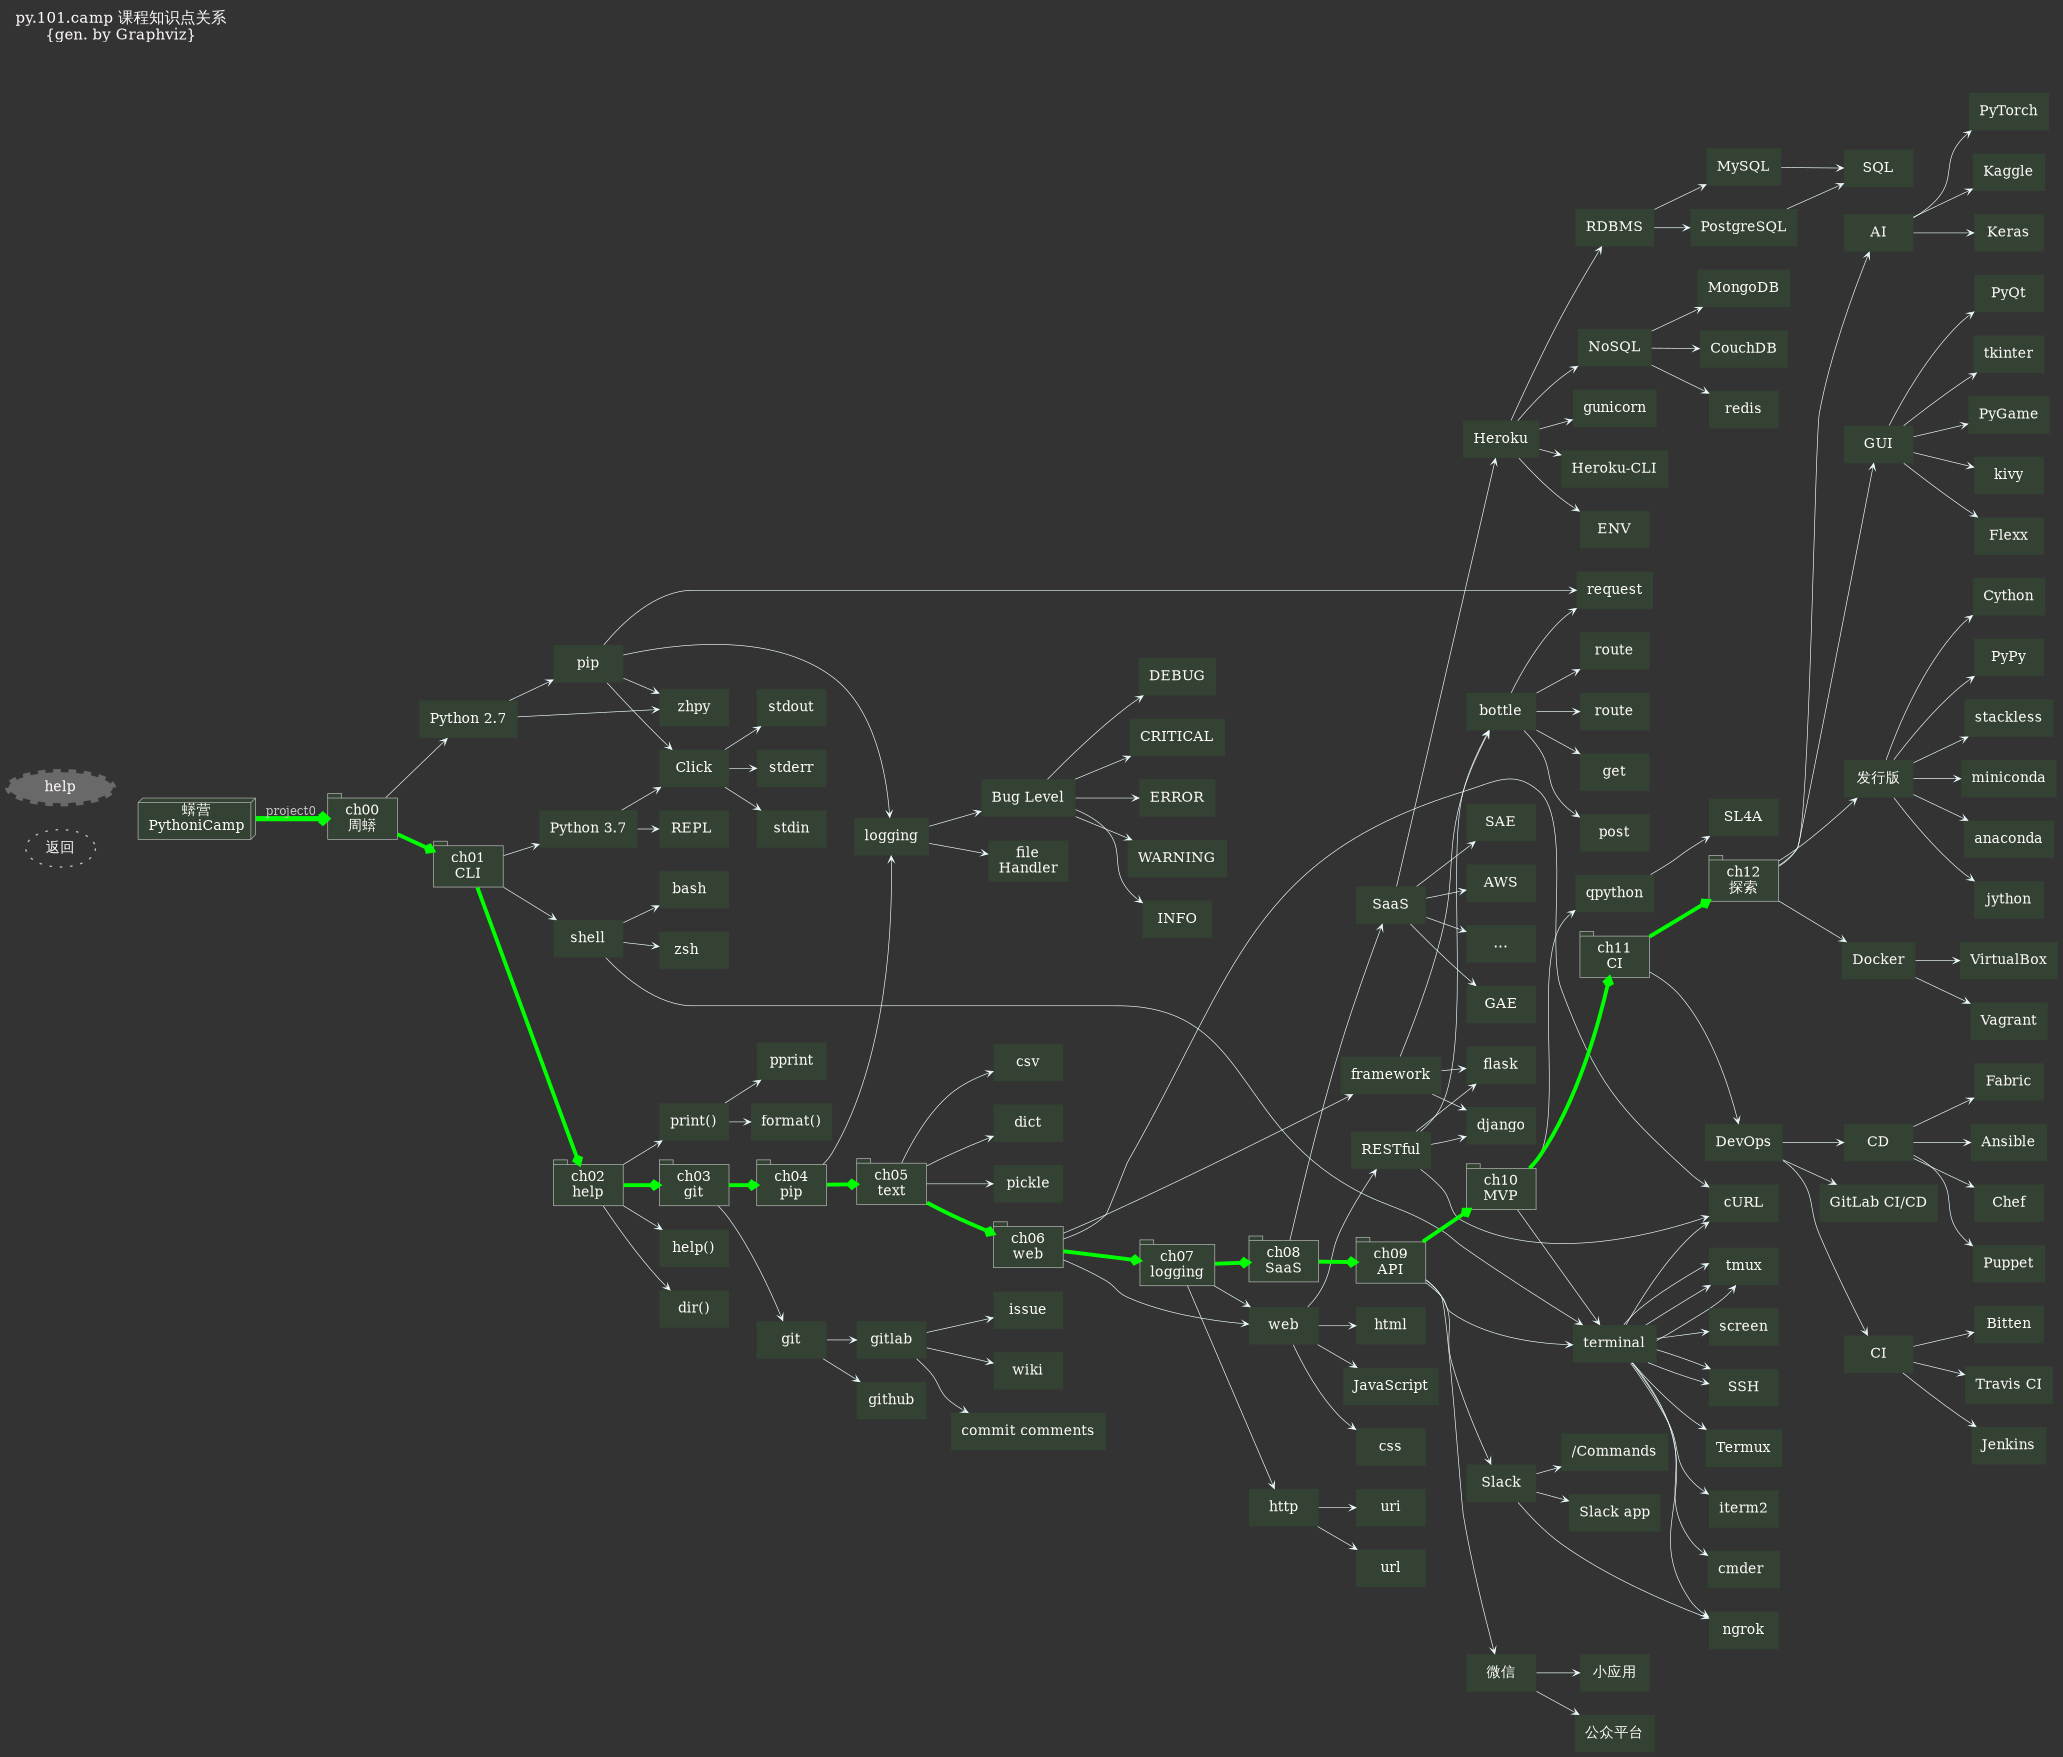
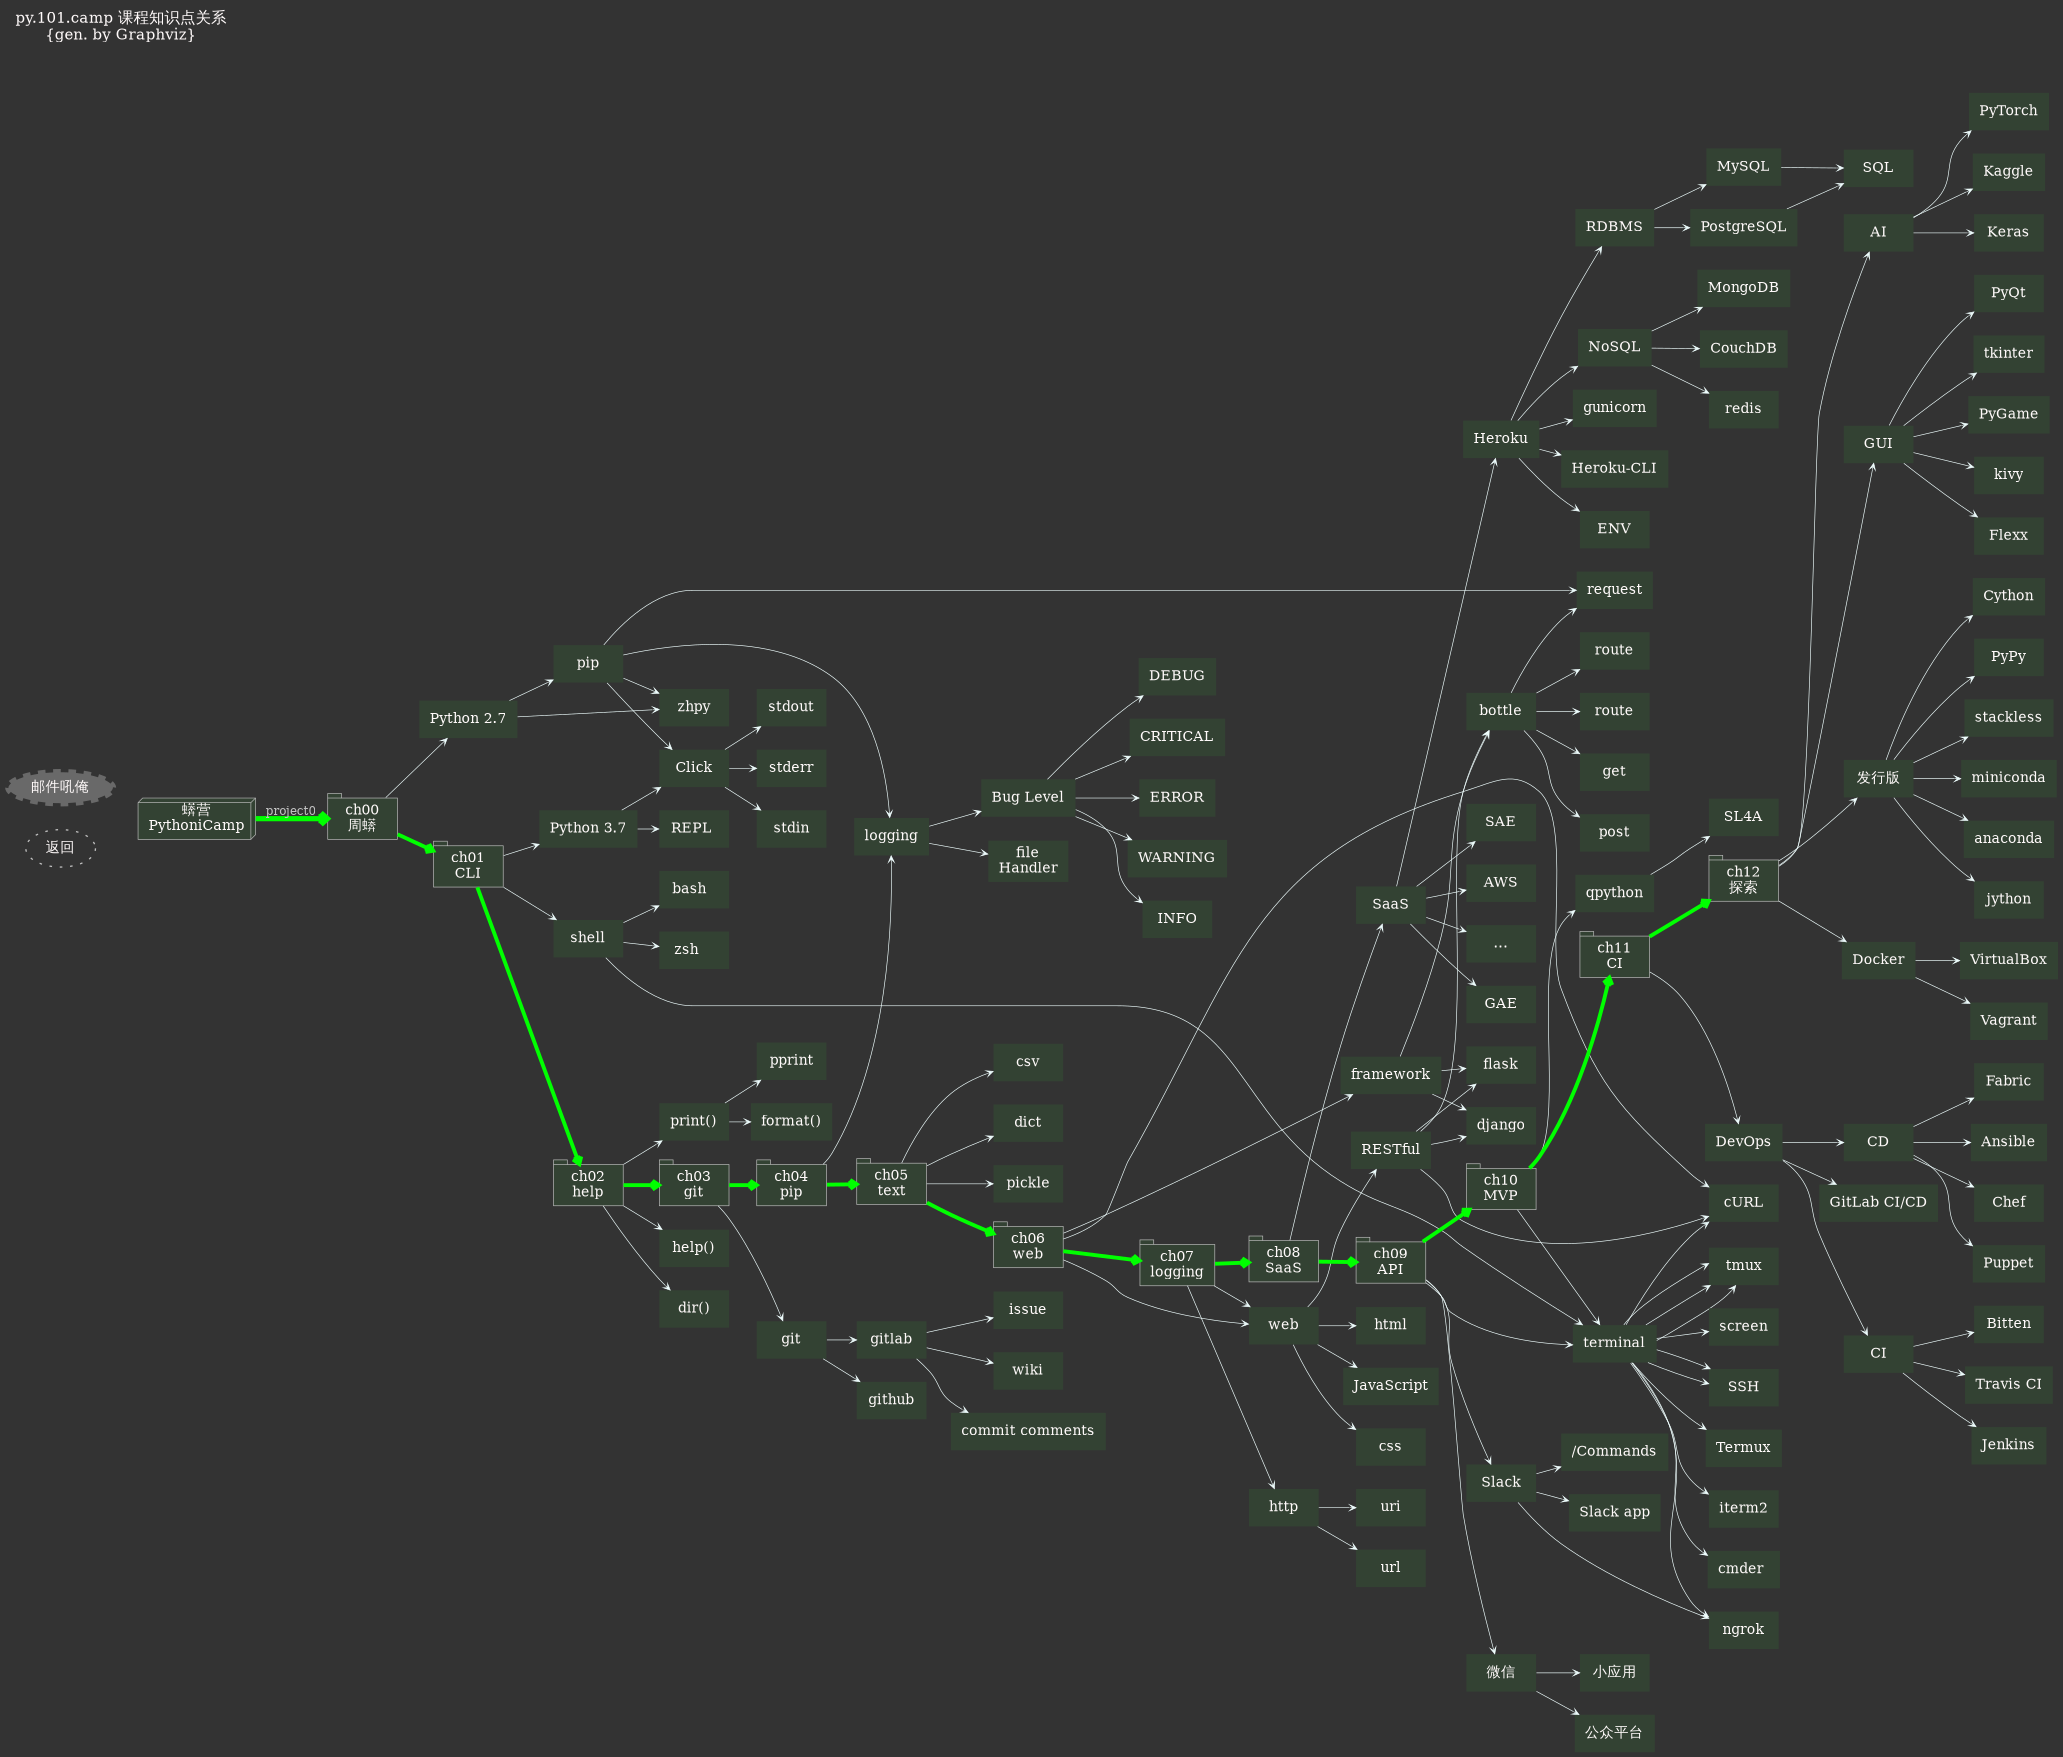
(61, 788) -> (61, 788)
